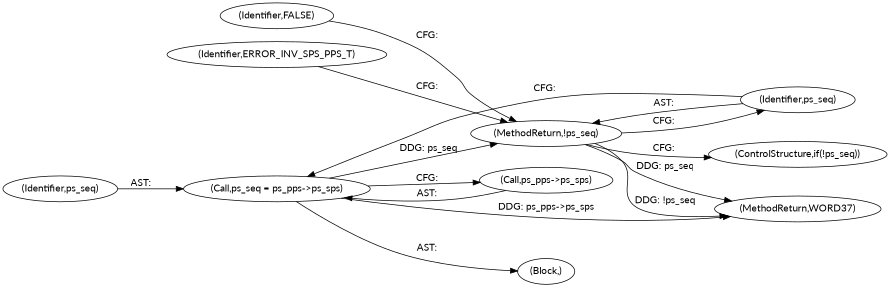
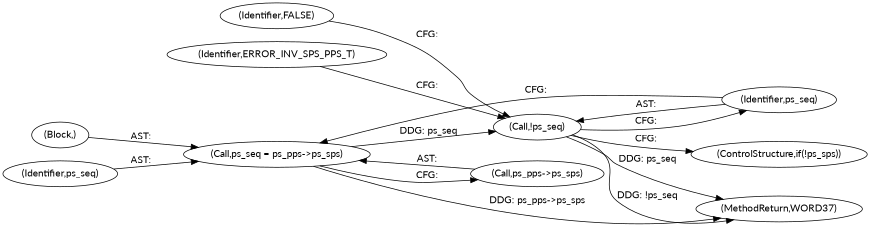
(546, 134) -> (537, 127)
(798, 154) -> (779, 154)
(398, 253) -> (140, 142)
